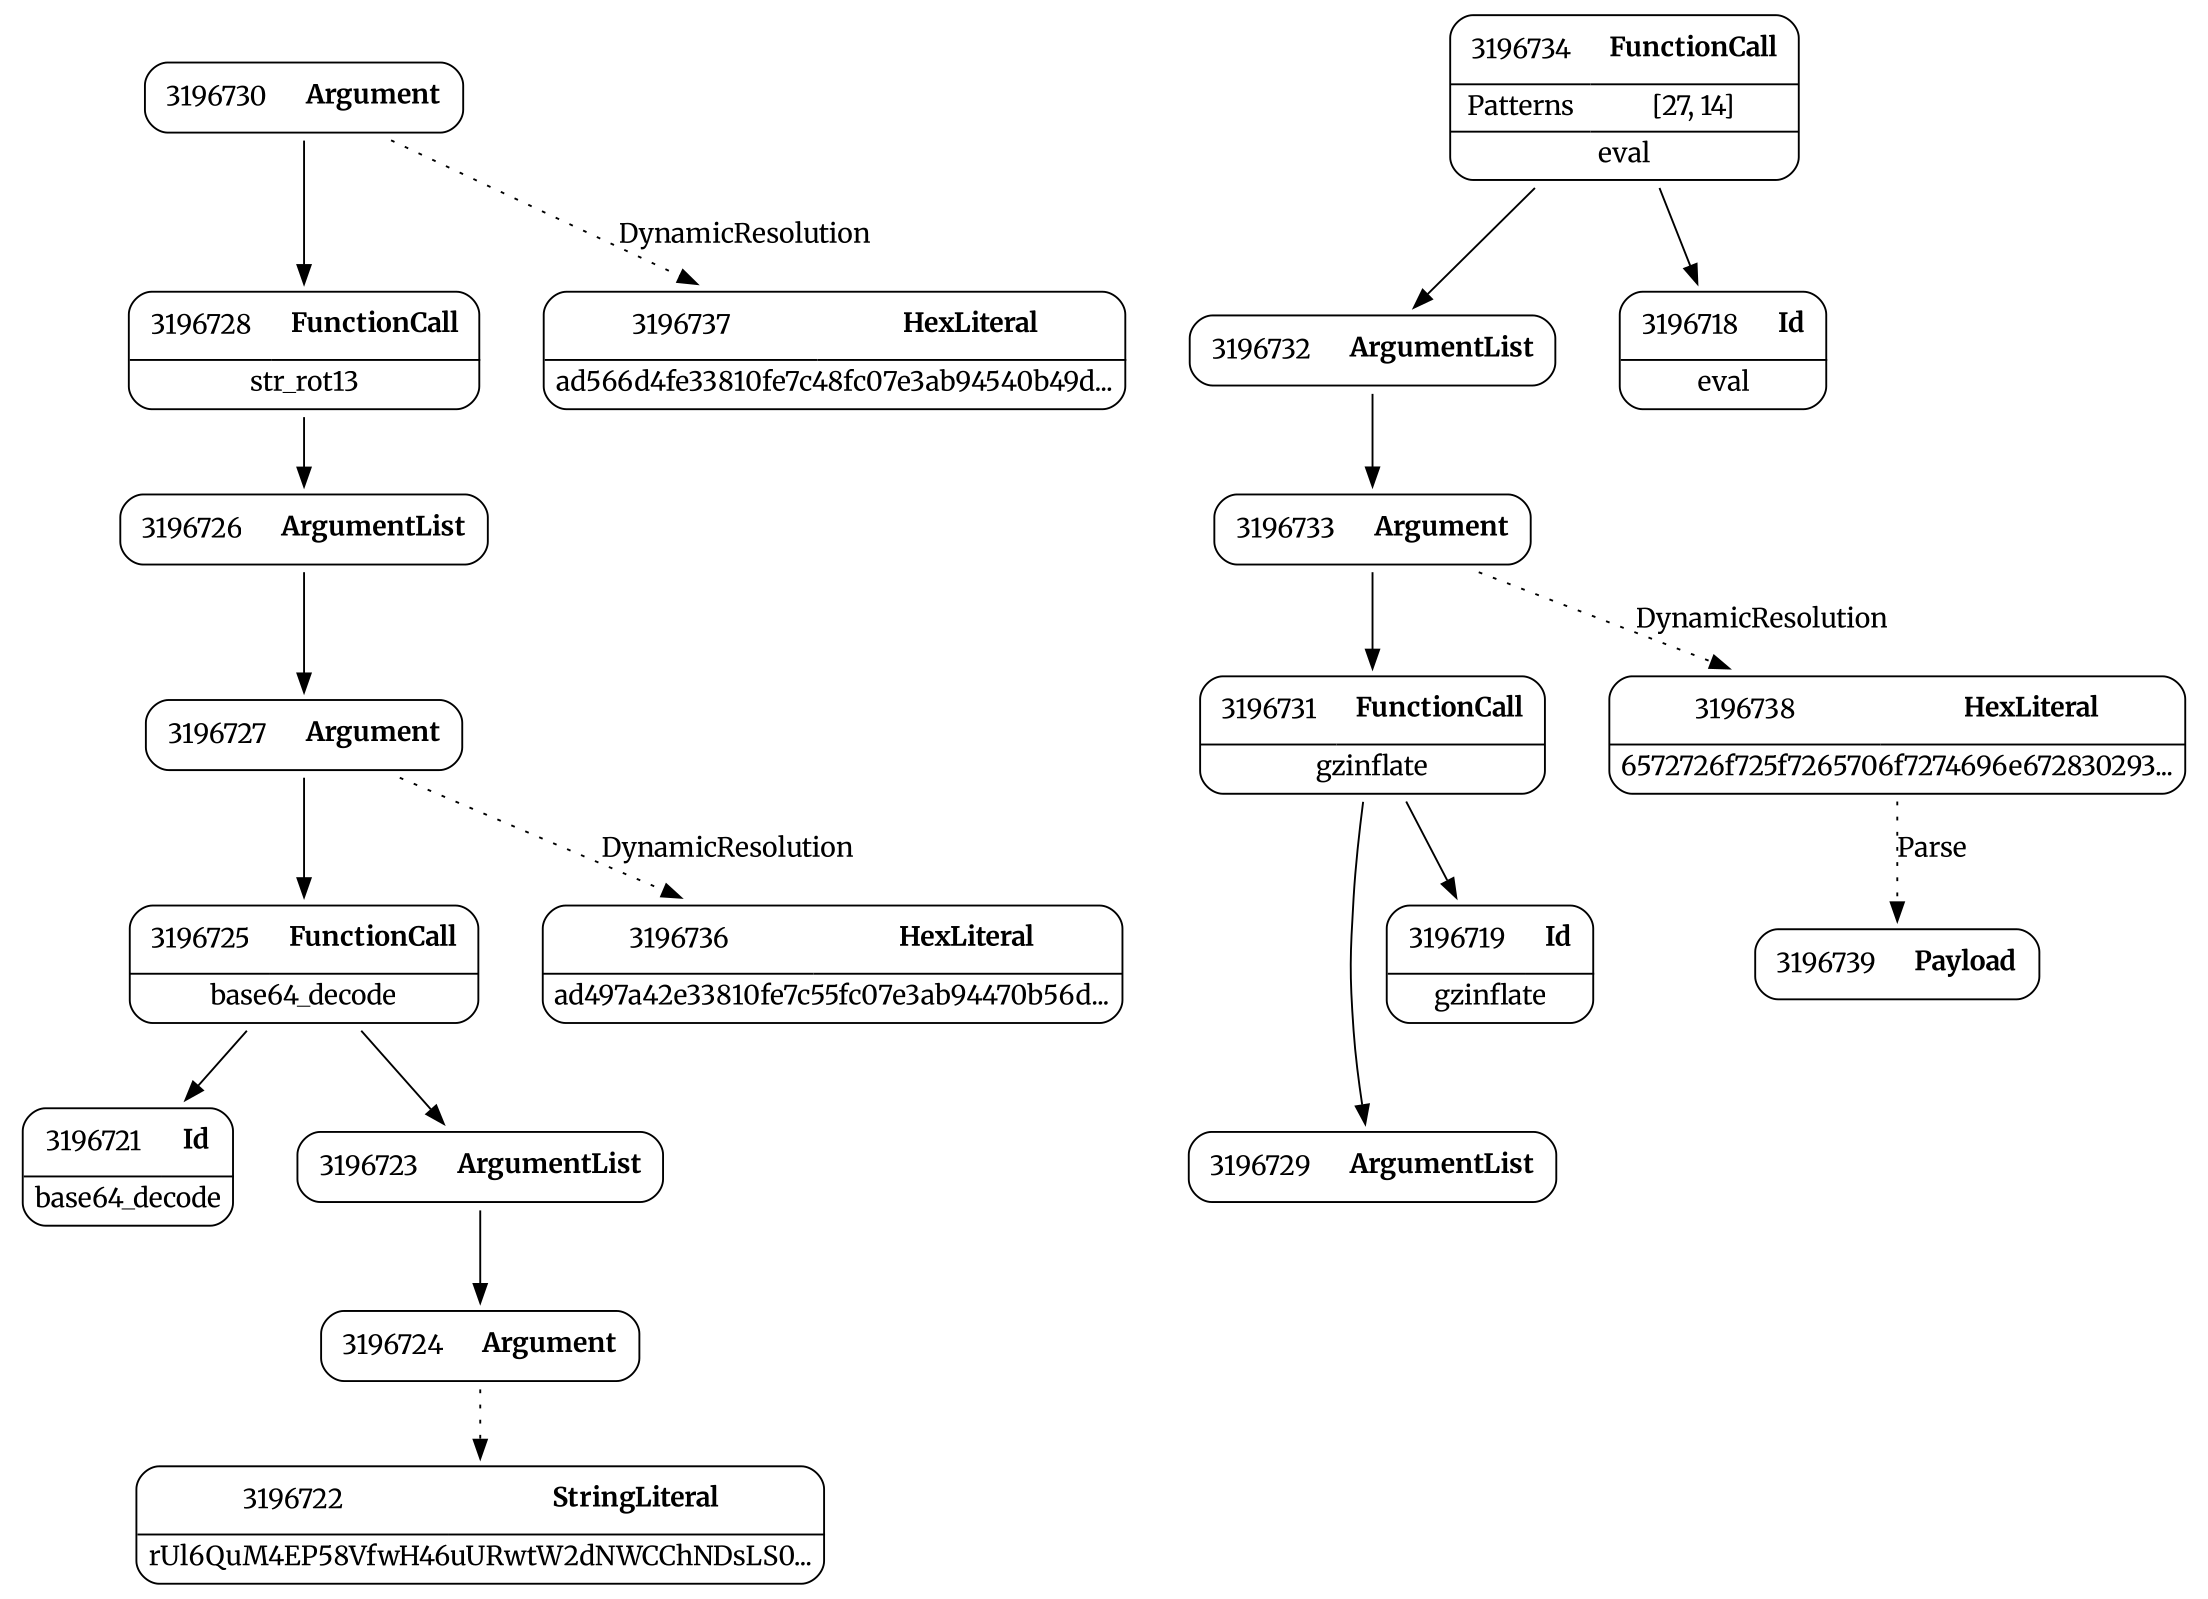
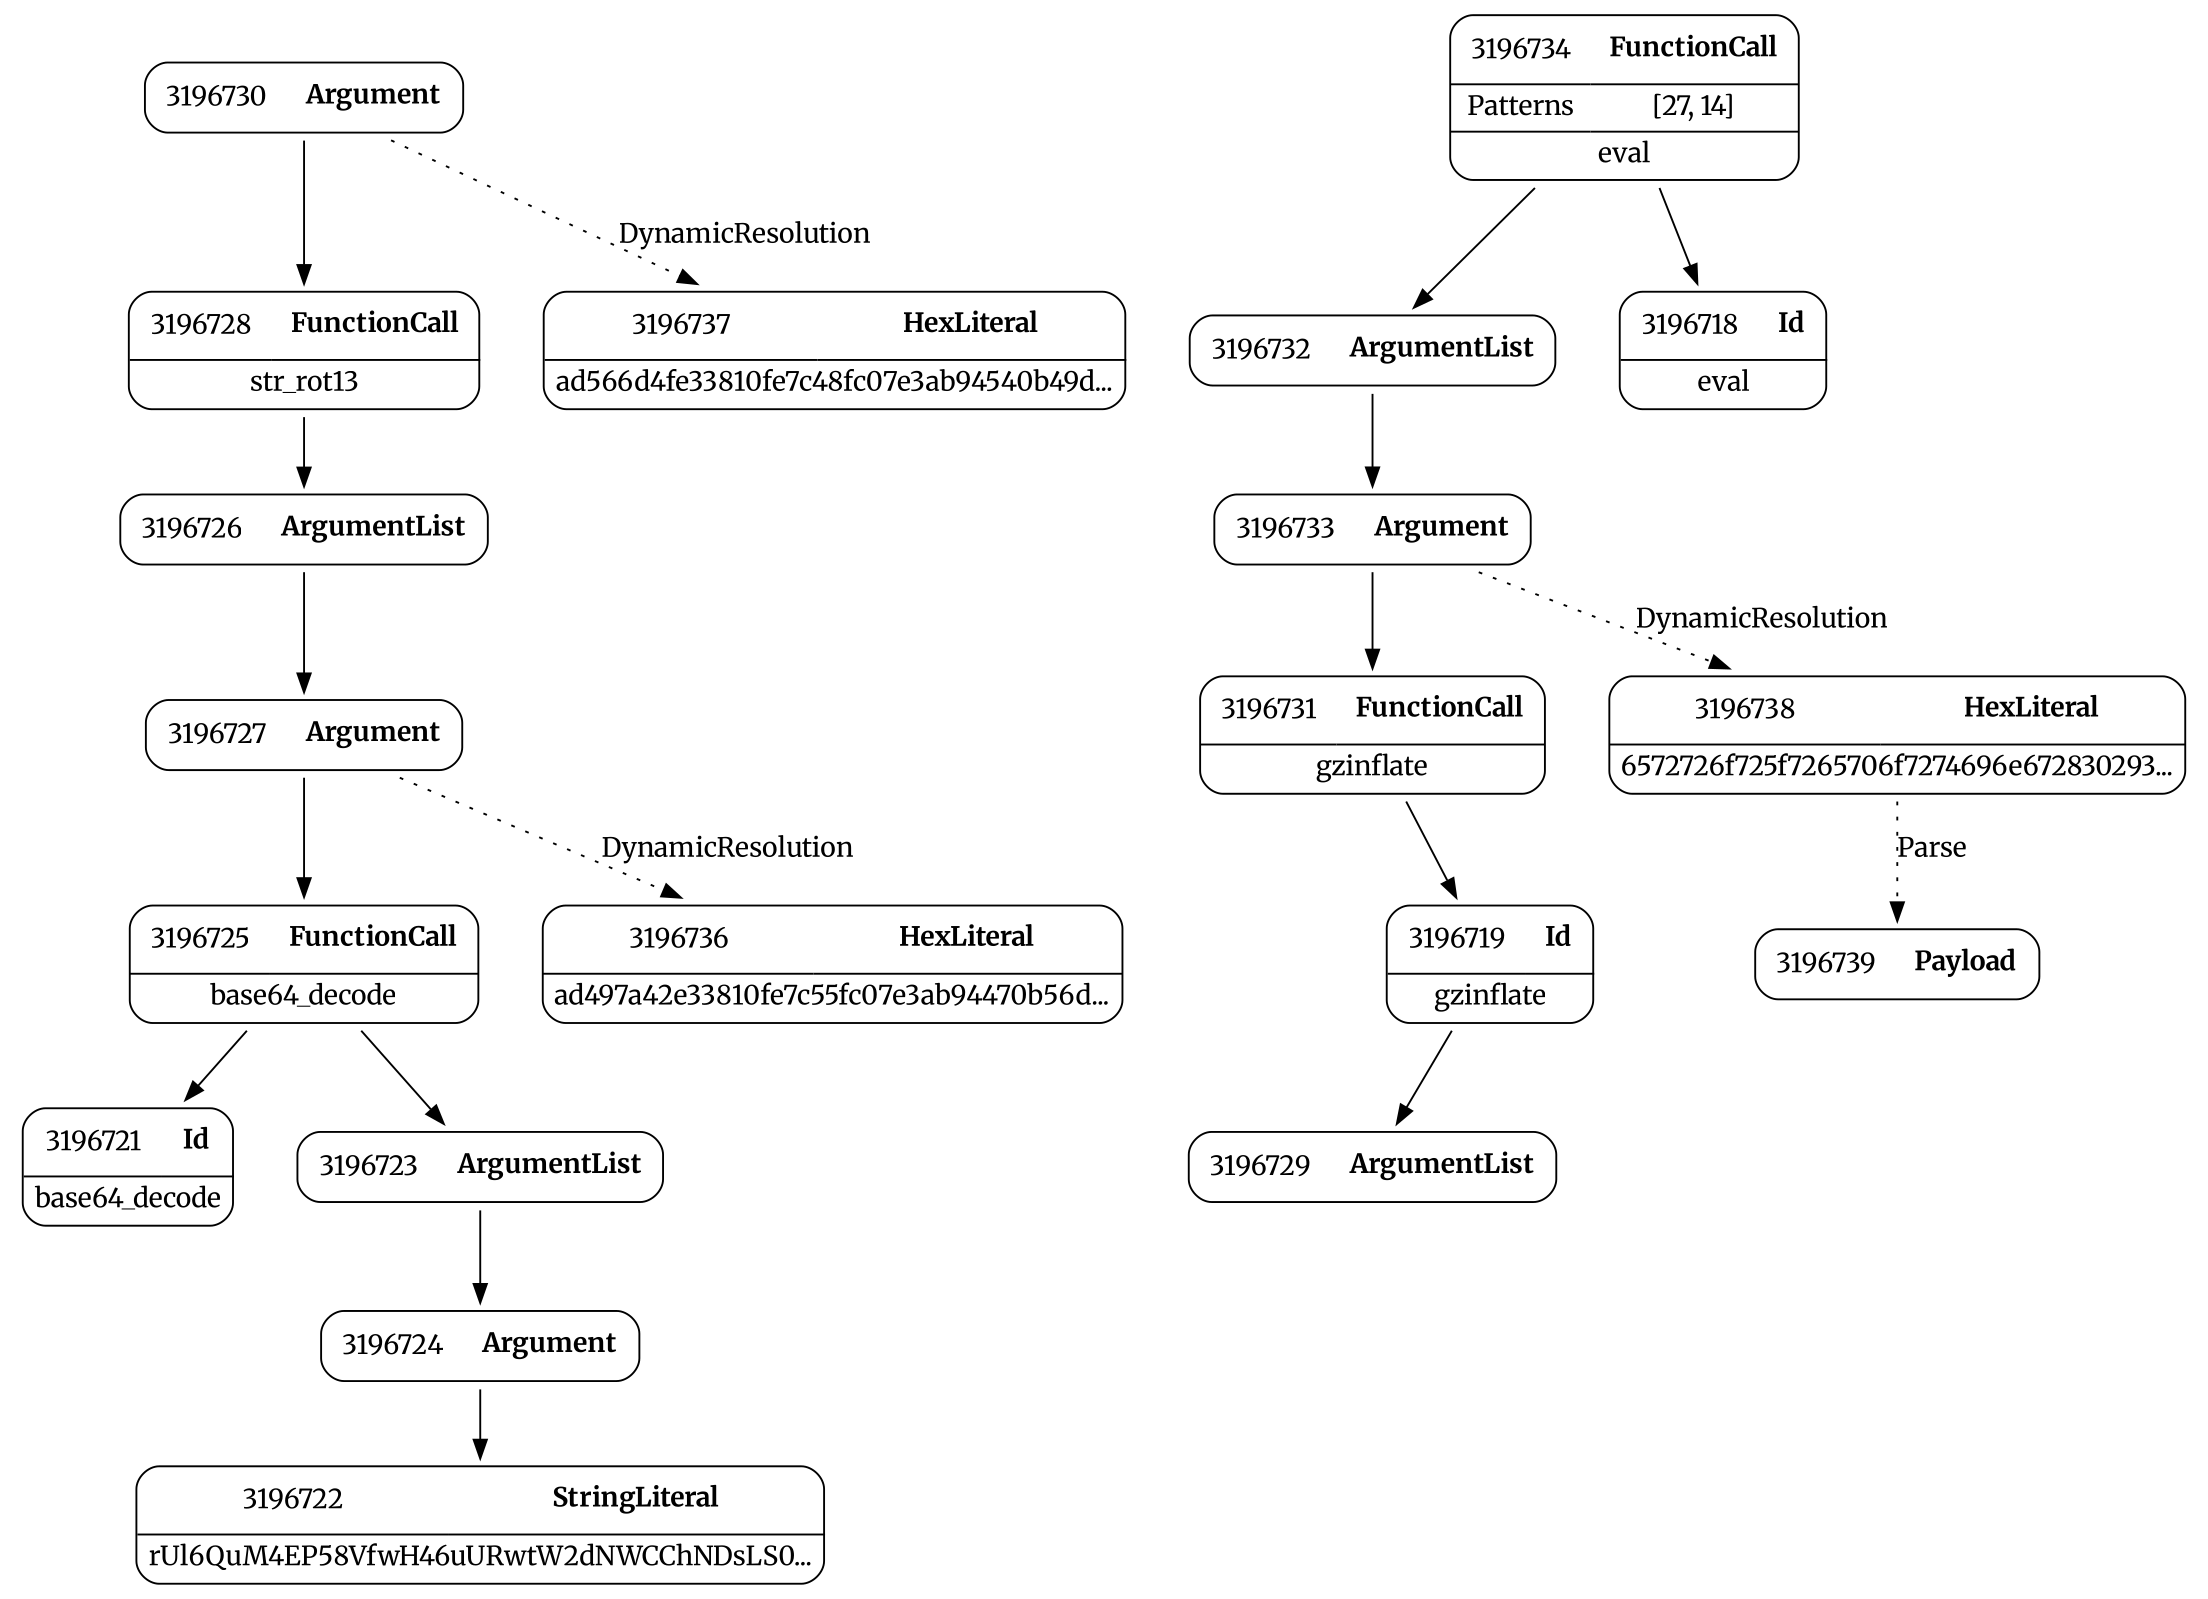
(1351, 953) -> (1429, 1069)
(480, 1414) -> (480, 1414)
